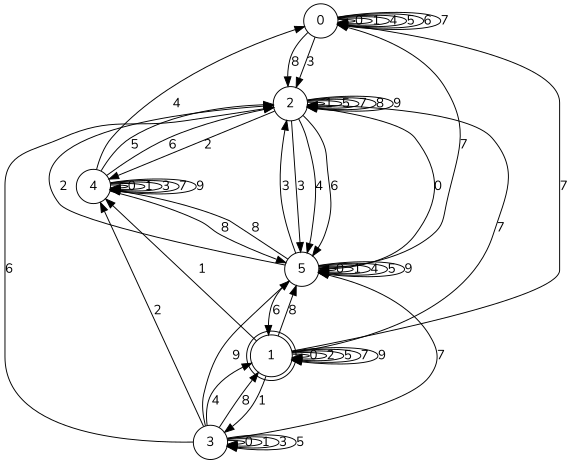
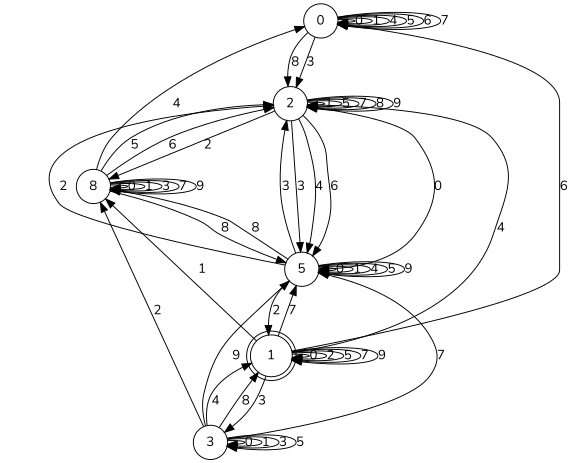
(456, 163) -> none
(93, 186) -> (93, 186)
(564, 186) -> (564, 186)
(501, 228) -> (501, 228)
(5, 242) -> none
(277, 311) -> (277, 311)
(293, 311) -> (293, 311)
(262, 401) -> (262, 401)
